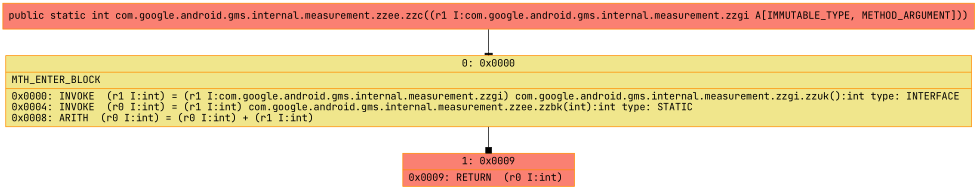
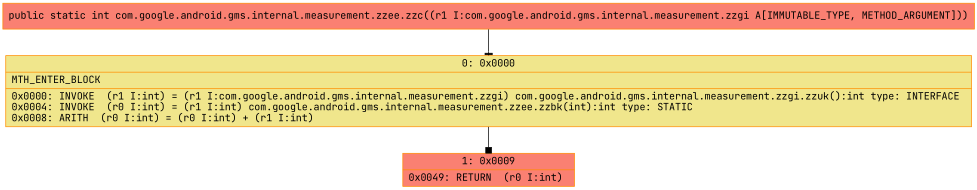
(489, 178) -> (489, 178)
